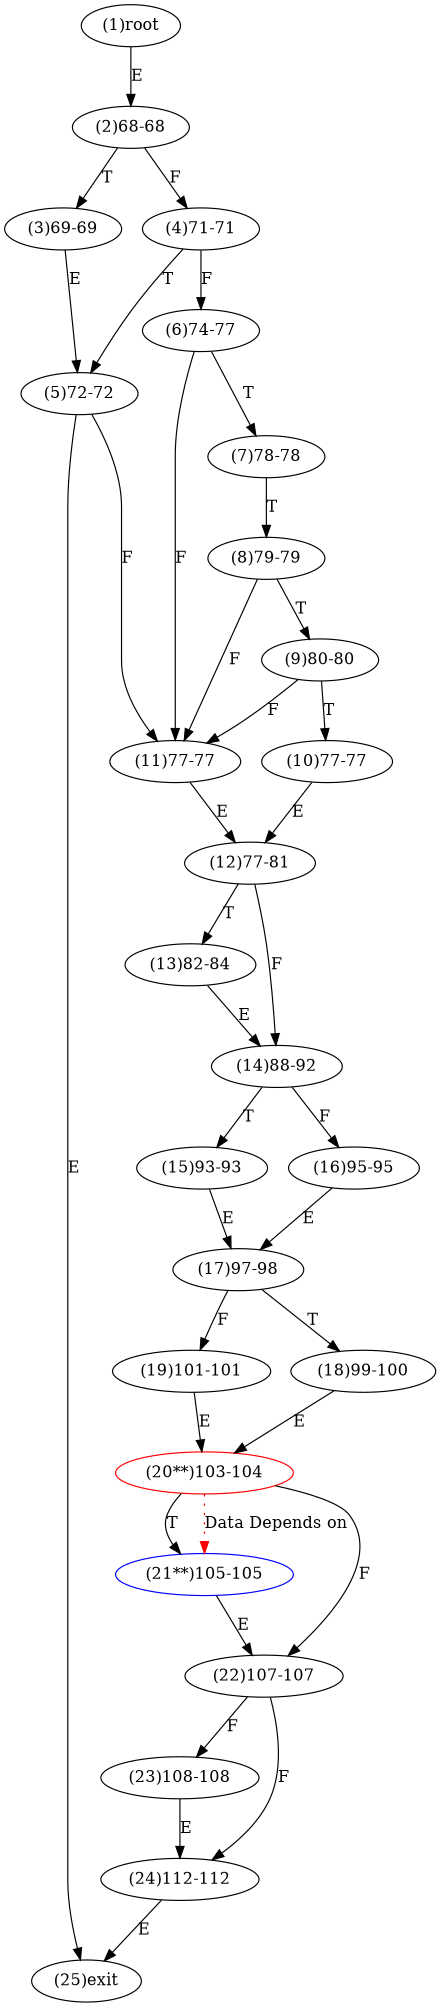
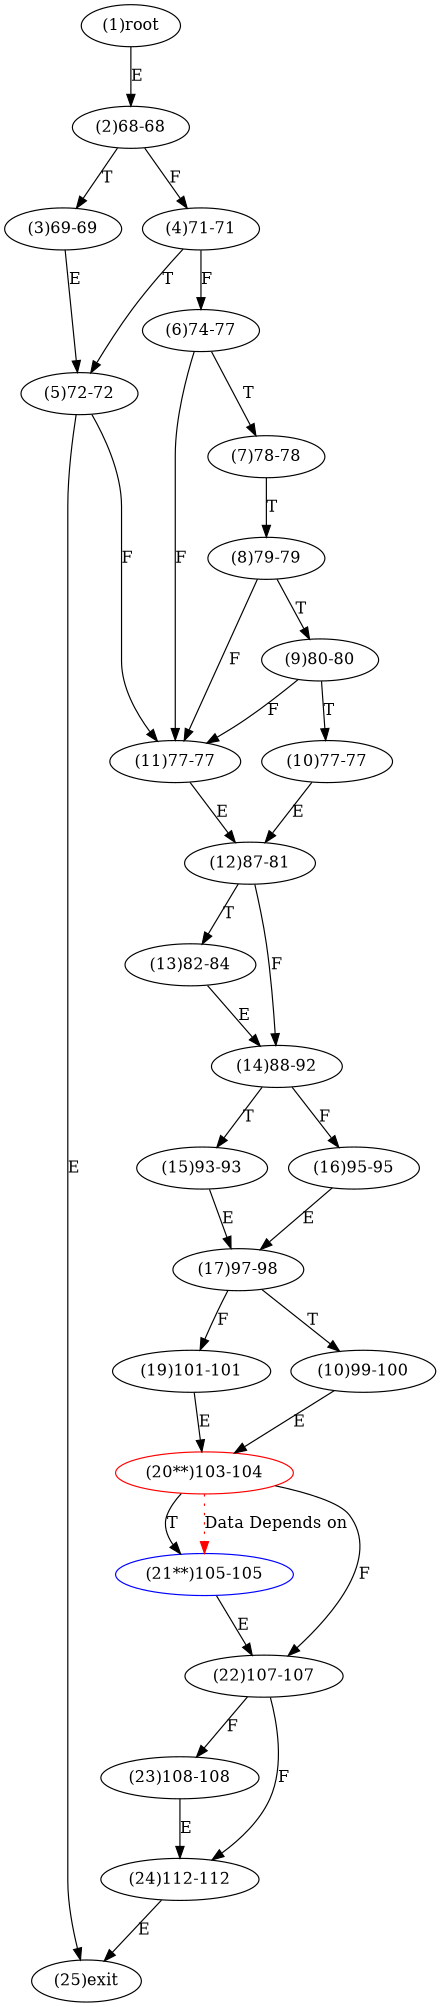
(250, 863) -> (250, 863)
(363, 1371) -> (363, 1371)
